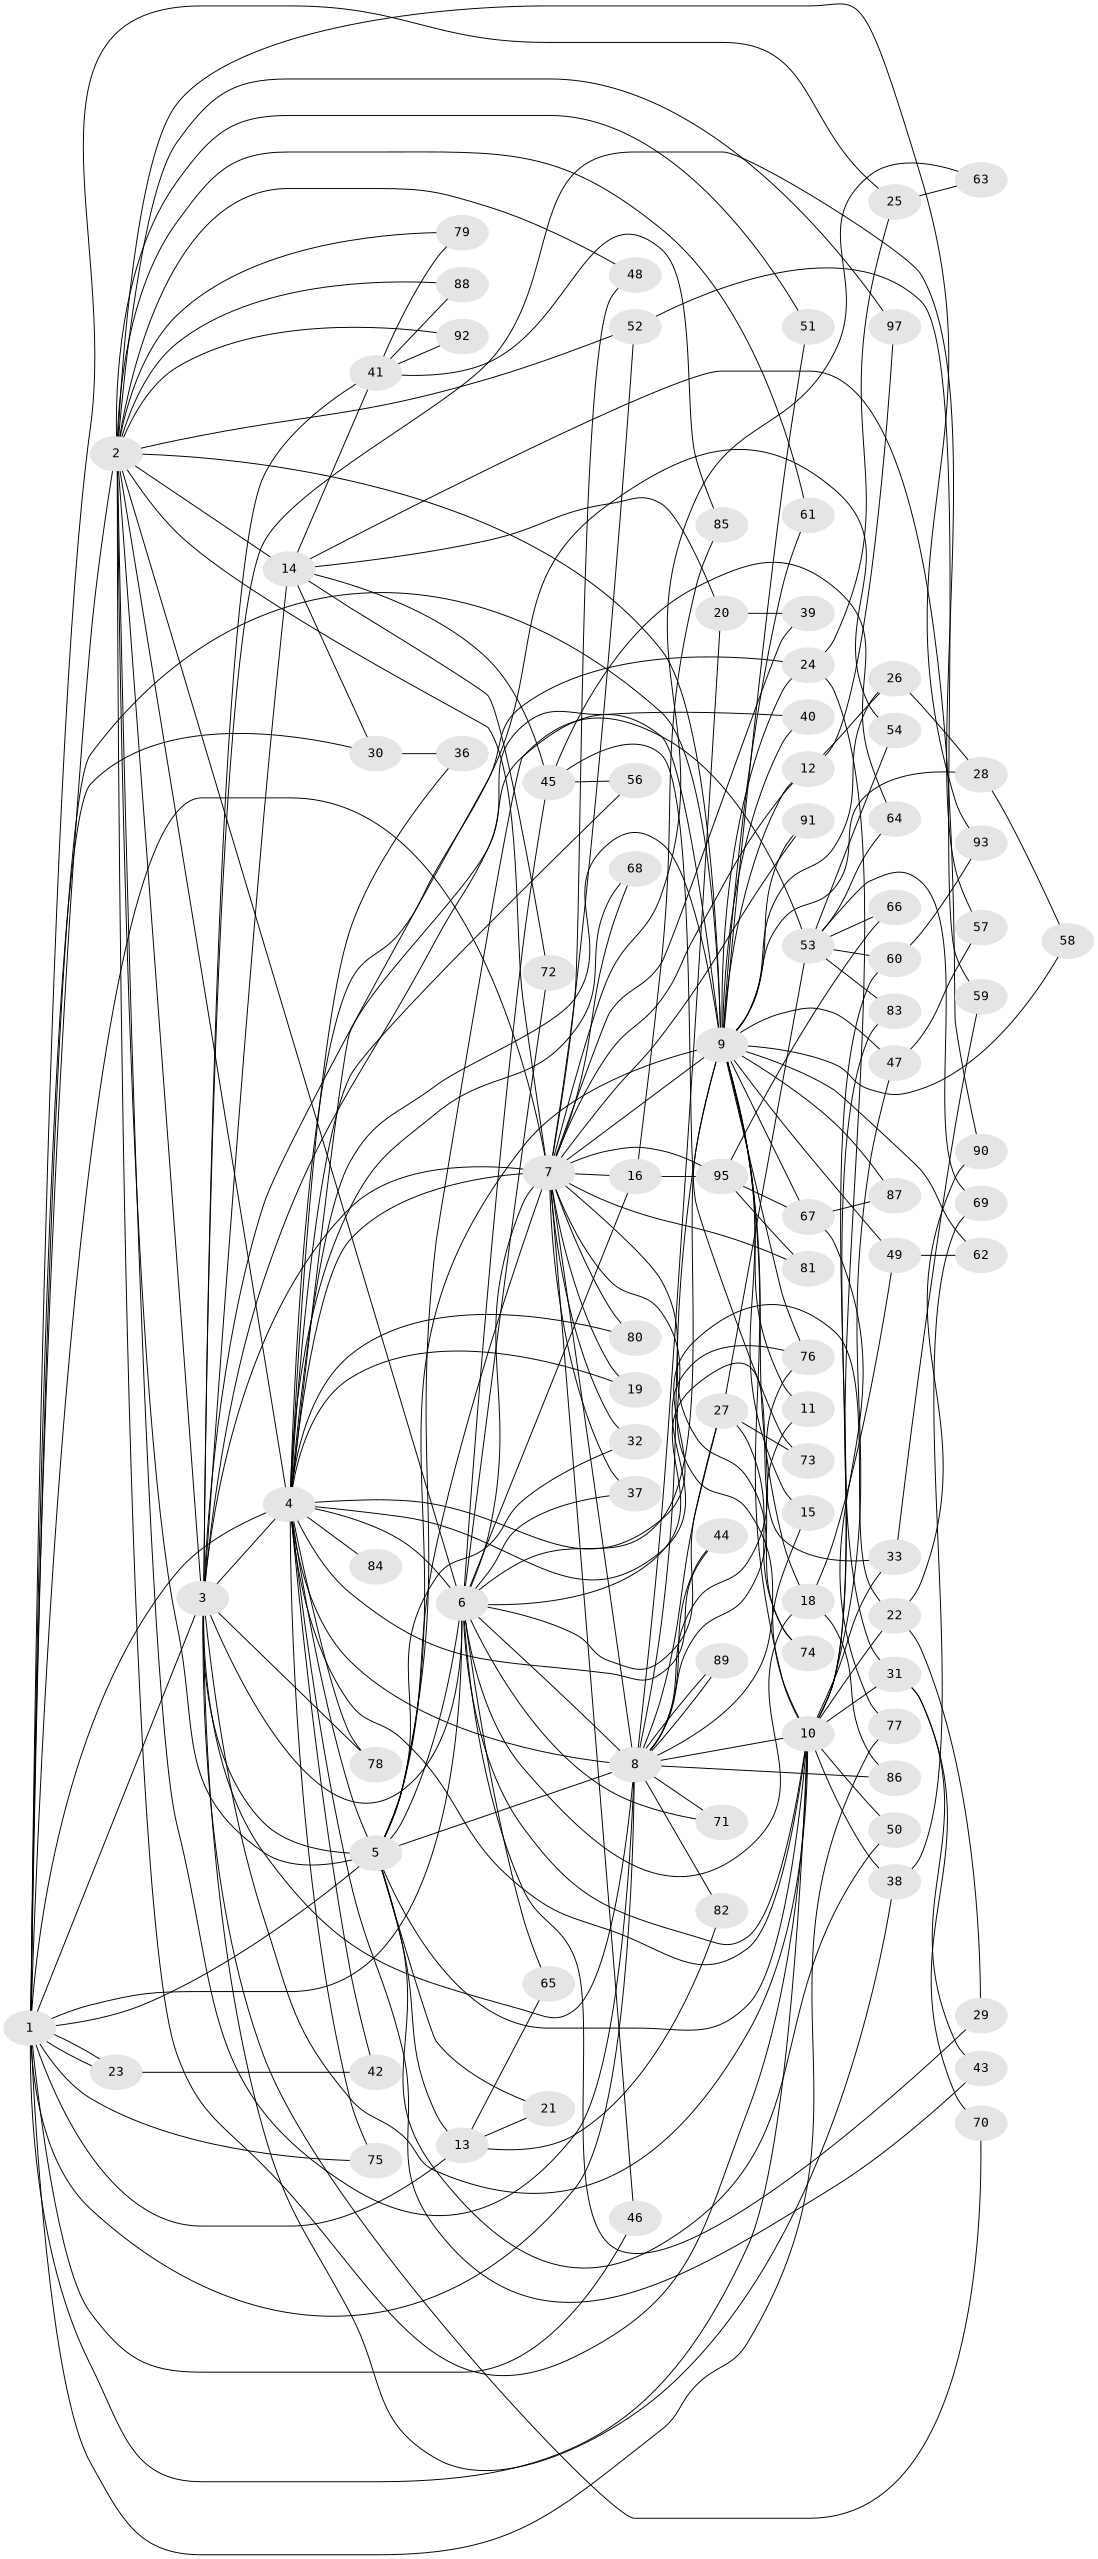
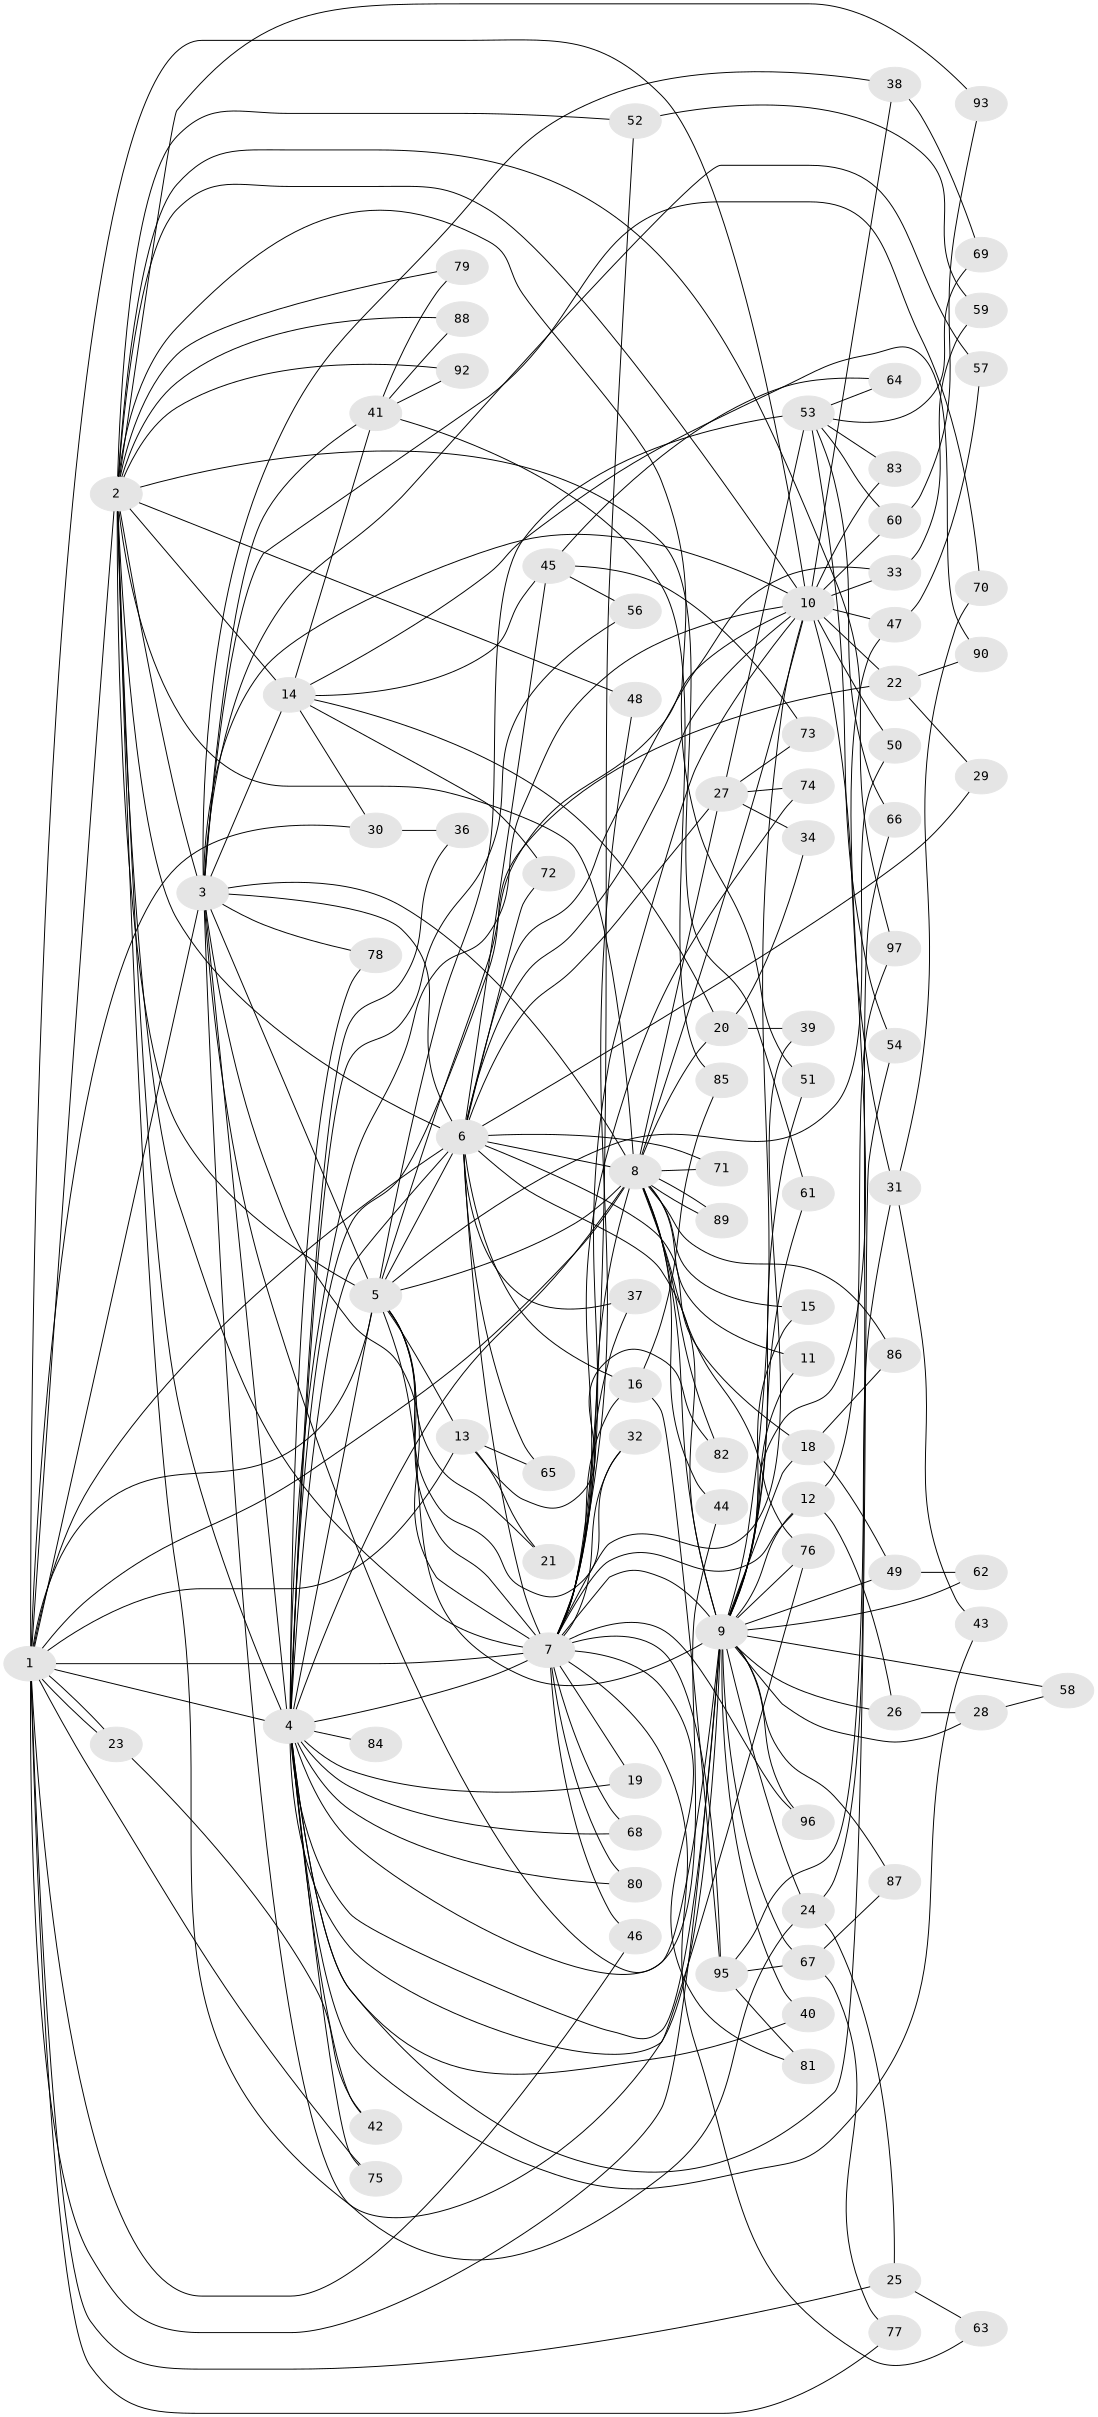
(808, 821) -> (808, 1822)
none -> (808, 838)
